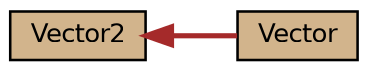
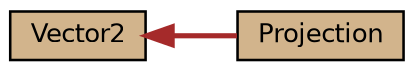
(298, 36) -> (321, 36)
